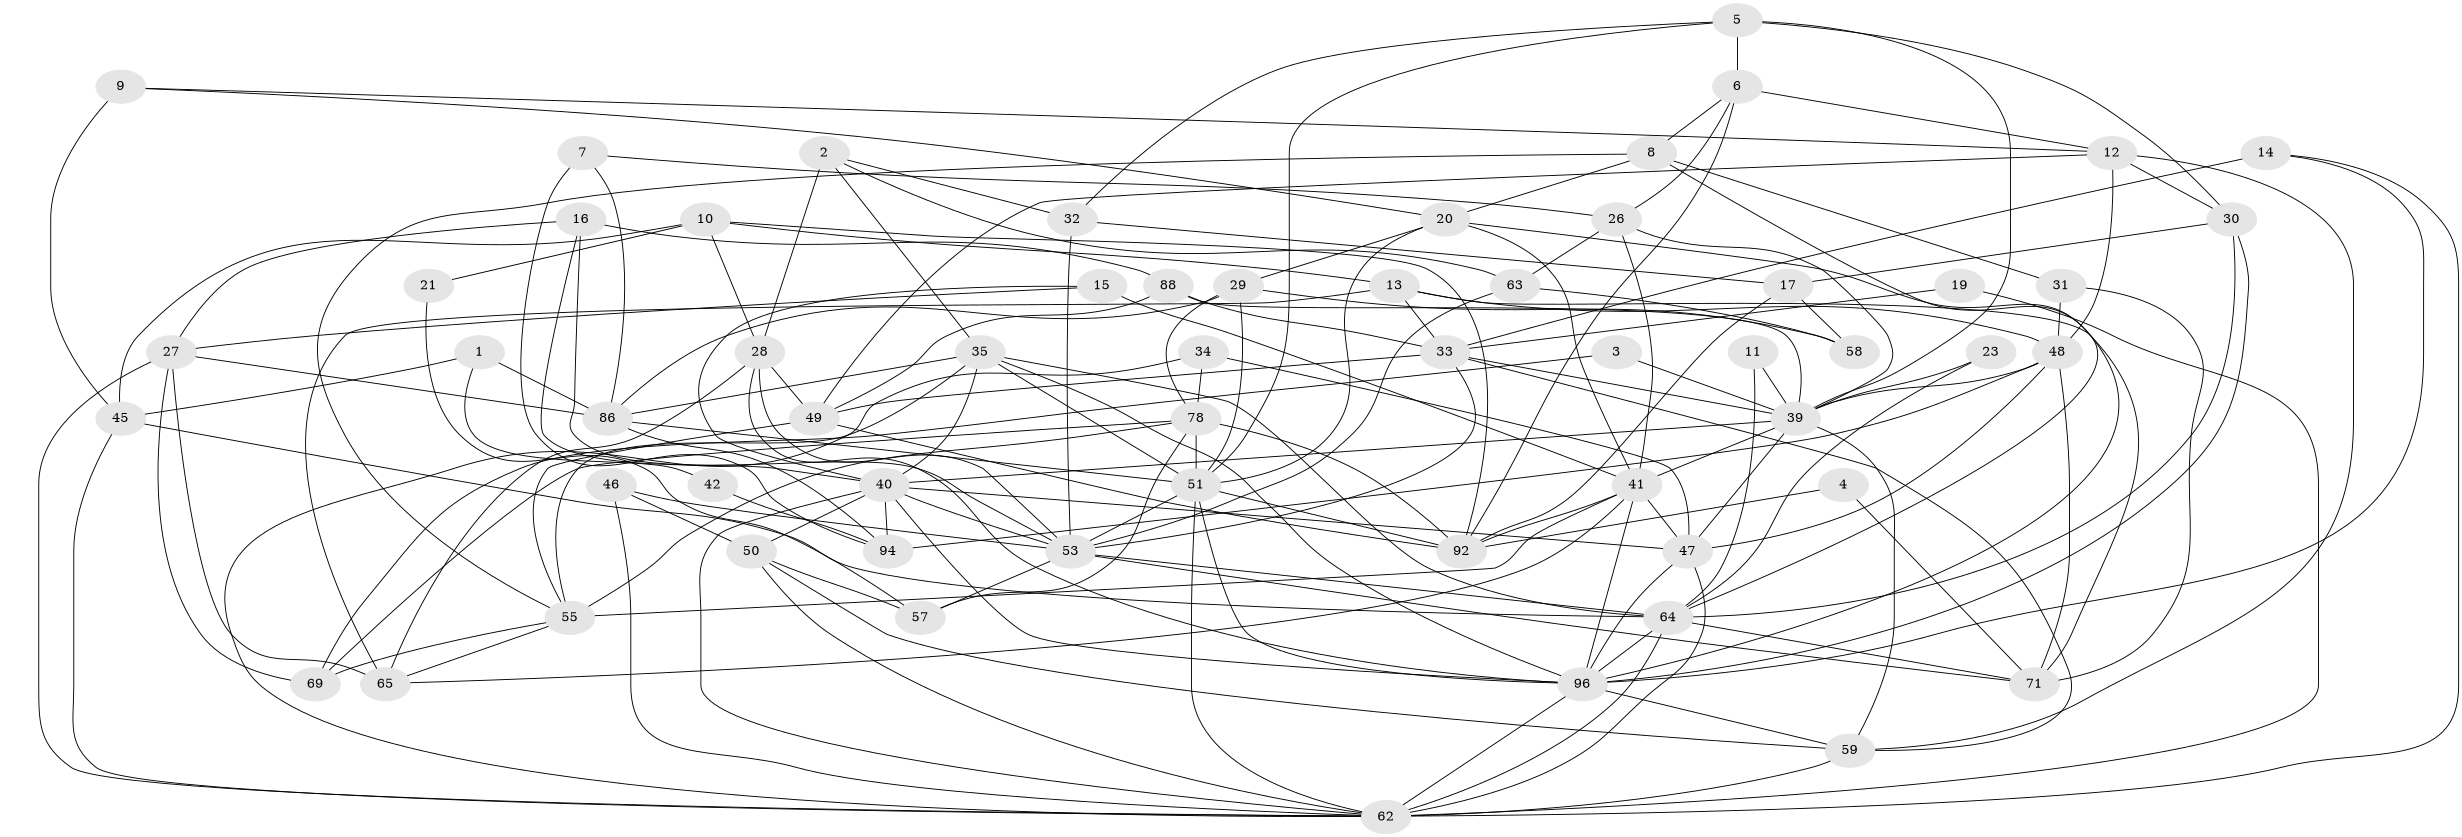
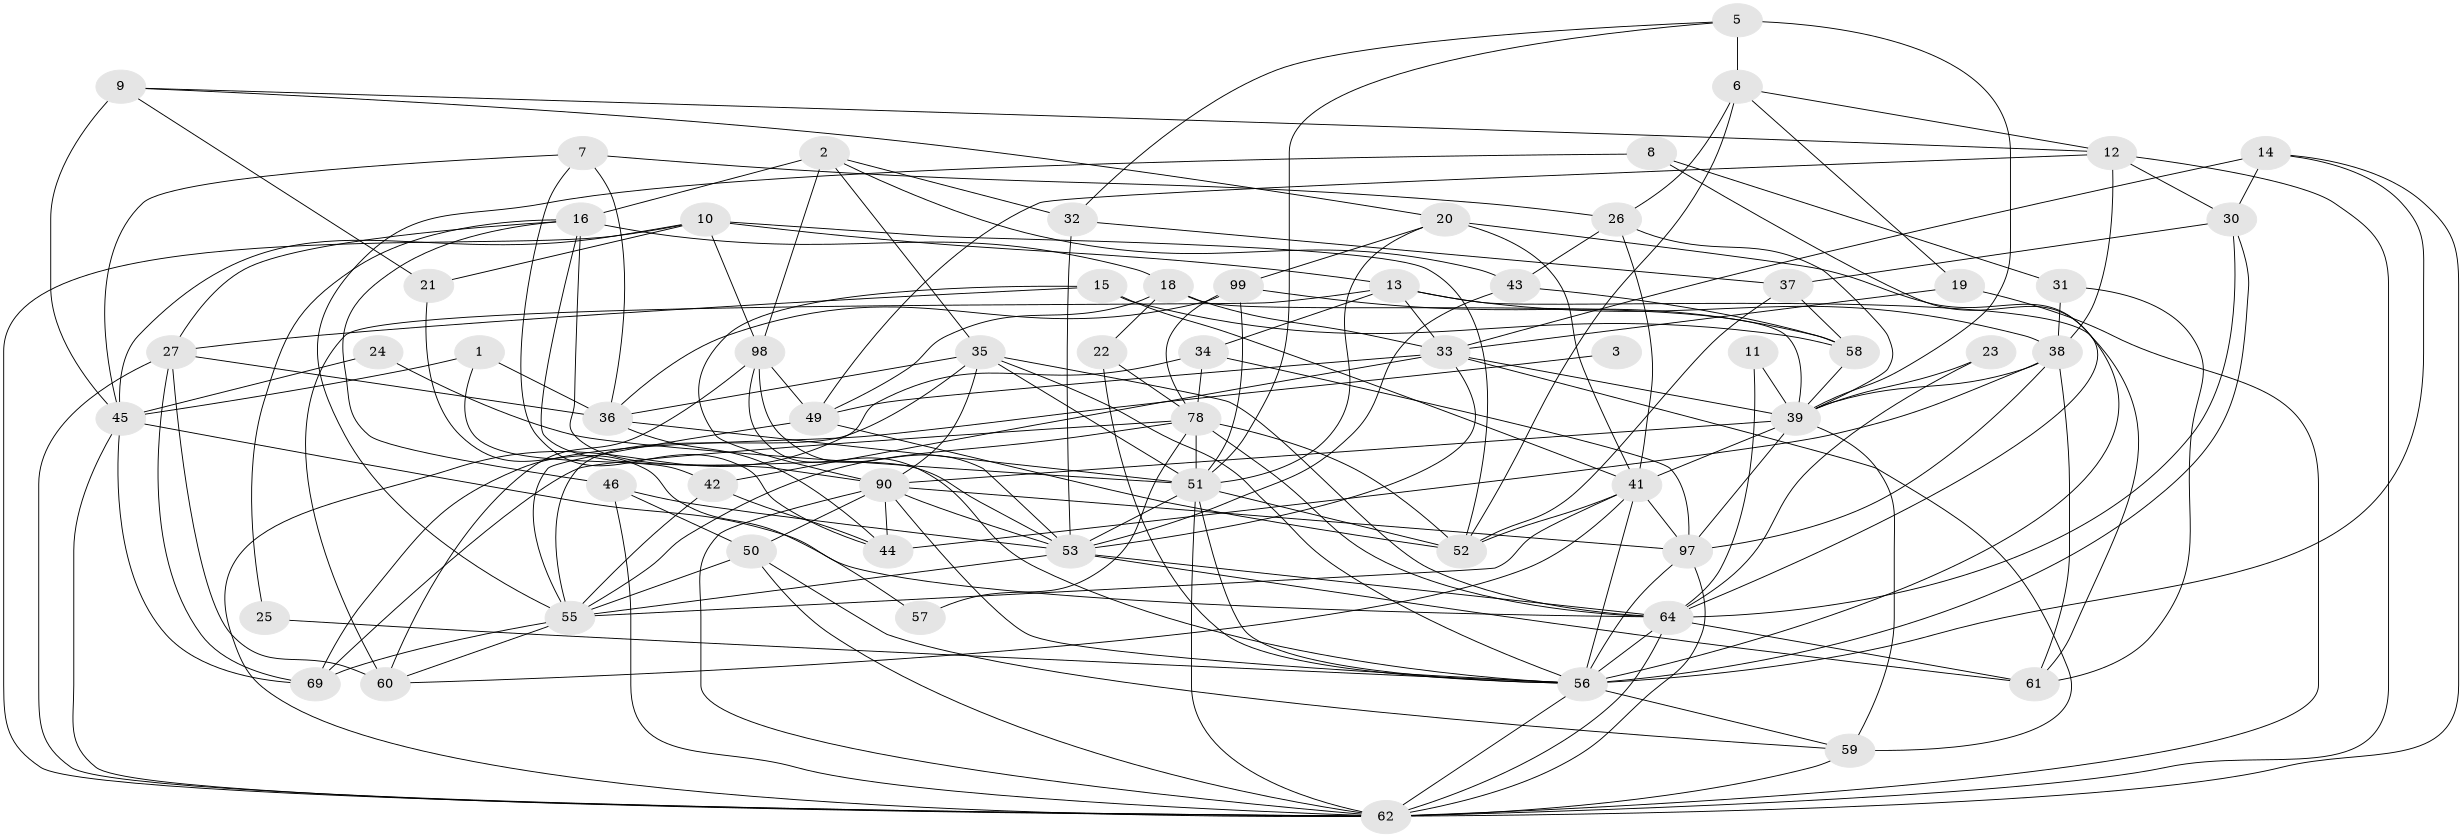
(2011, 66) -> (2249, 186)
(1695, 120) -> (1849, 186)
none -> (244, 179)
none -> (275, 186)
(1548, 186) -> none
none -> (678, 193)
(1168, 286) -> (1168, 286)
(1239, 286) -> (1239, 286)
(1515, 286) -> (1515, 286)
(1788, 286) -> (1788, 286)
none -> (1303, 318)
none -> (1457, 331)
none -> (378, 352)
(760, 352) -> (760, 352)
none -> (1102, 352)
(2057, 352) -> (2057, 352)
none -> (345, 372)
(1706, 386) -> (1825, 386)
(608, 419) -> (608, 419)
none -> (1062, 420)
(884, 485) -> (884, 485)
(1844, 485) -> none
(2330, 529) -> (2274, 760)
none -> (638, 549)
(888, 551) -> (888, 551)
(1462, 551) -> (1462, 551)
(1688, 551) -> (1688, 551)
none -> (1396, 567)
(998, 584) -> (820, 585)
(836, 585) -> (661, 585)
none -> (146, 604)
none -> (265, 618)
(385, 684) -> (385, 684)
(1583, 684) -> (1583, 684)
(2034, 684) -> (2034, 684)
none -> (66, 772)
